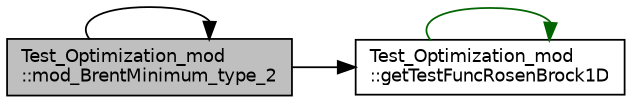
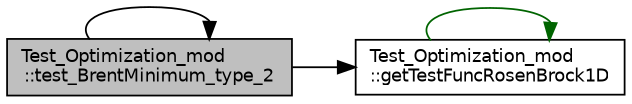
(150, 67) -> (150, 67)
